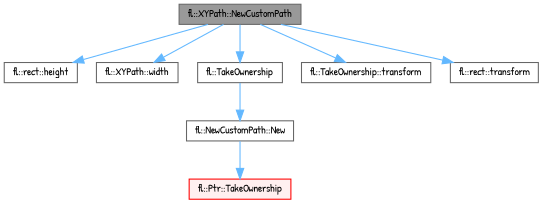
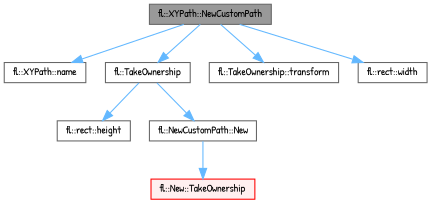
(146, 42) -> (125, 98)
(137, 73) -> (45, 73)
(494, 73) -> (393, 73)
(240, 189) -> (203, 189)
